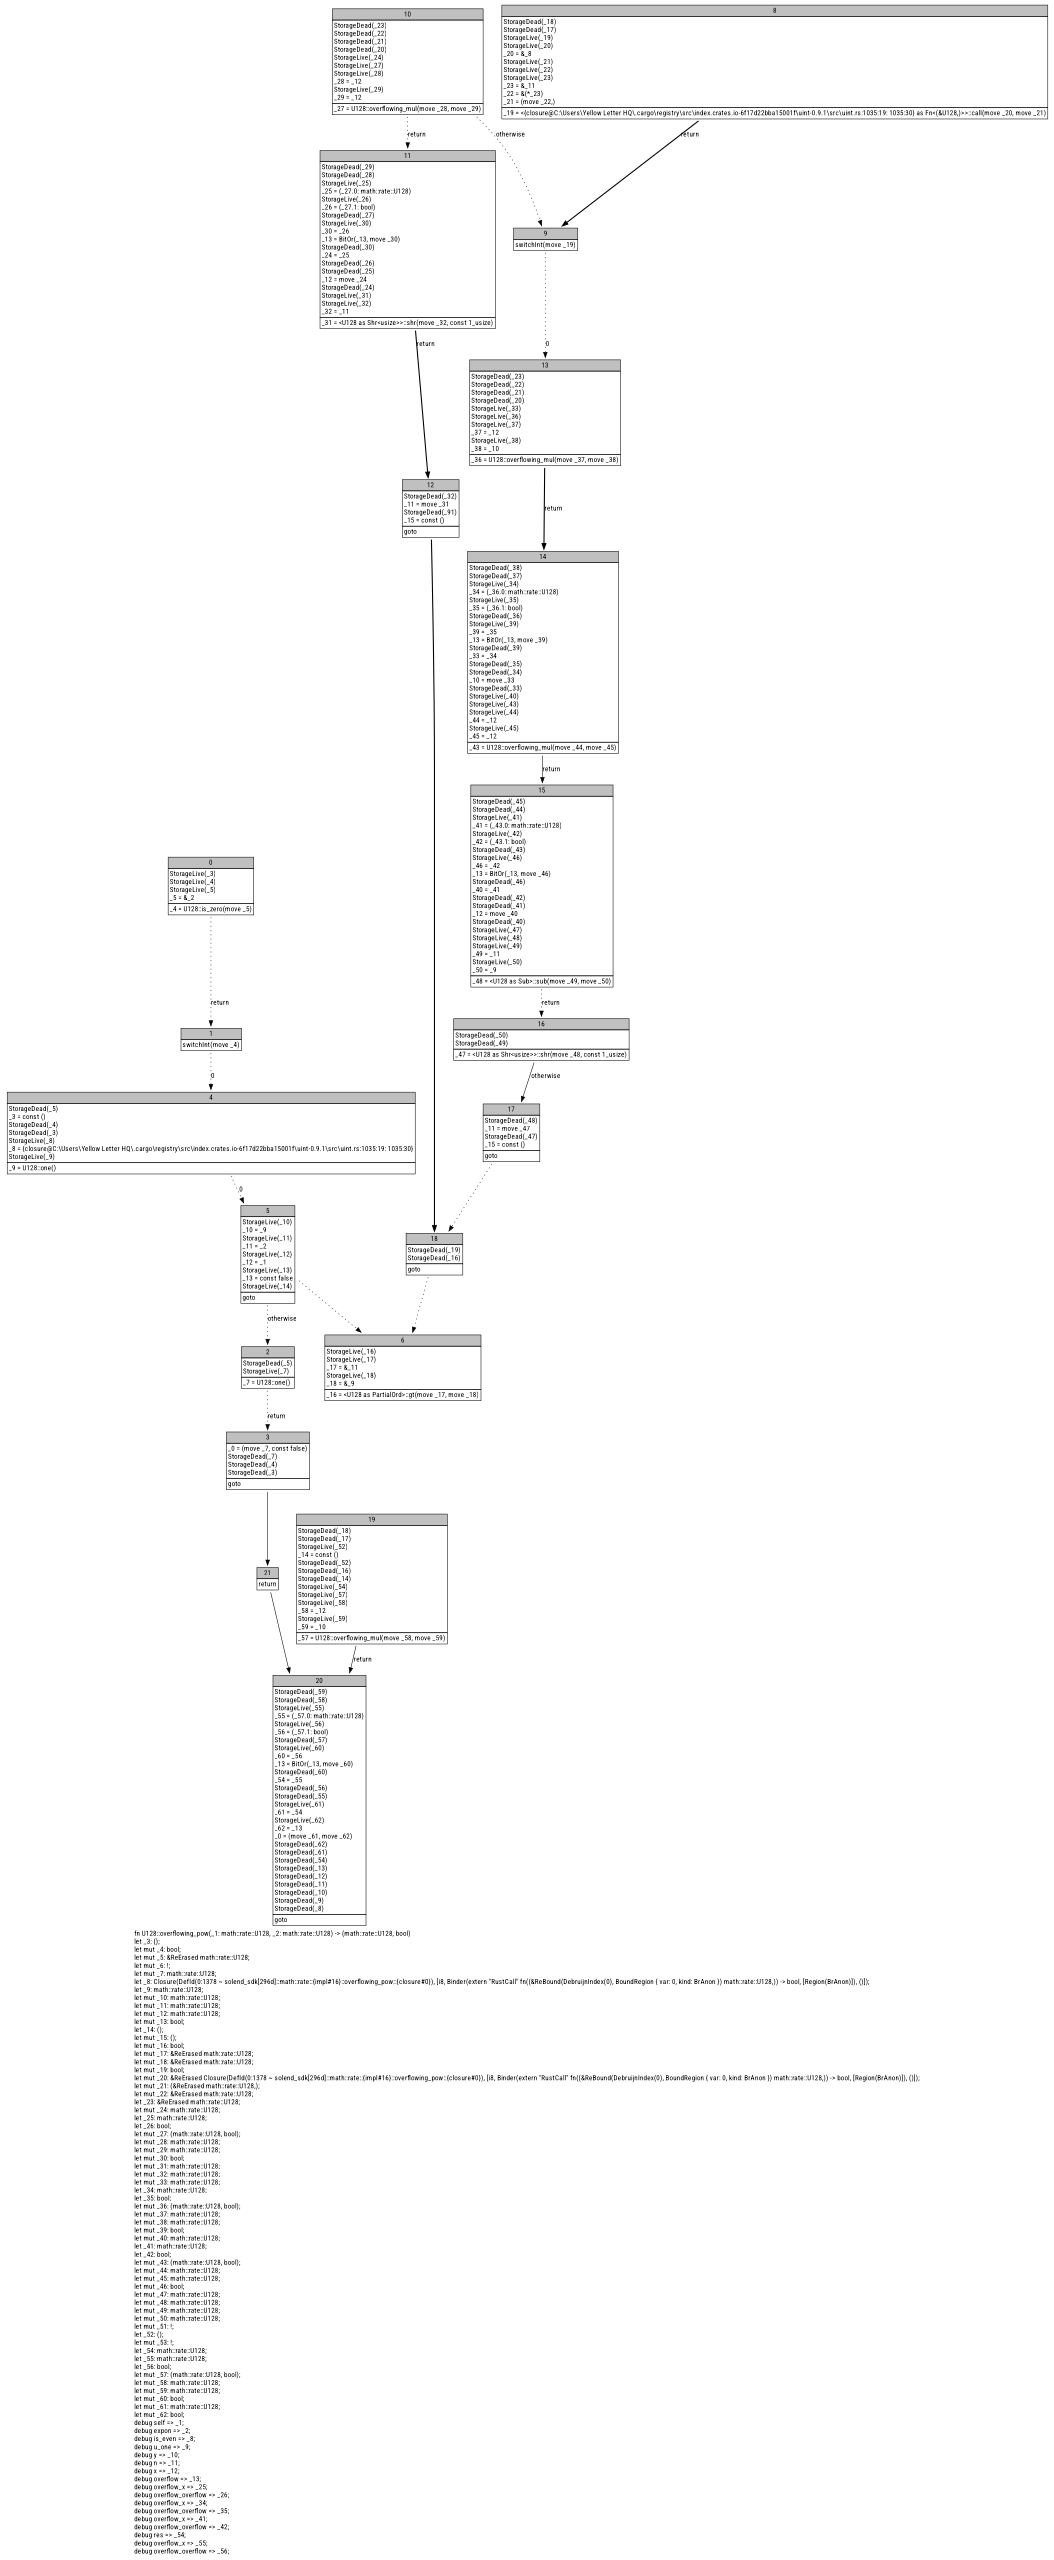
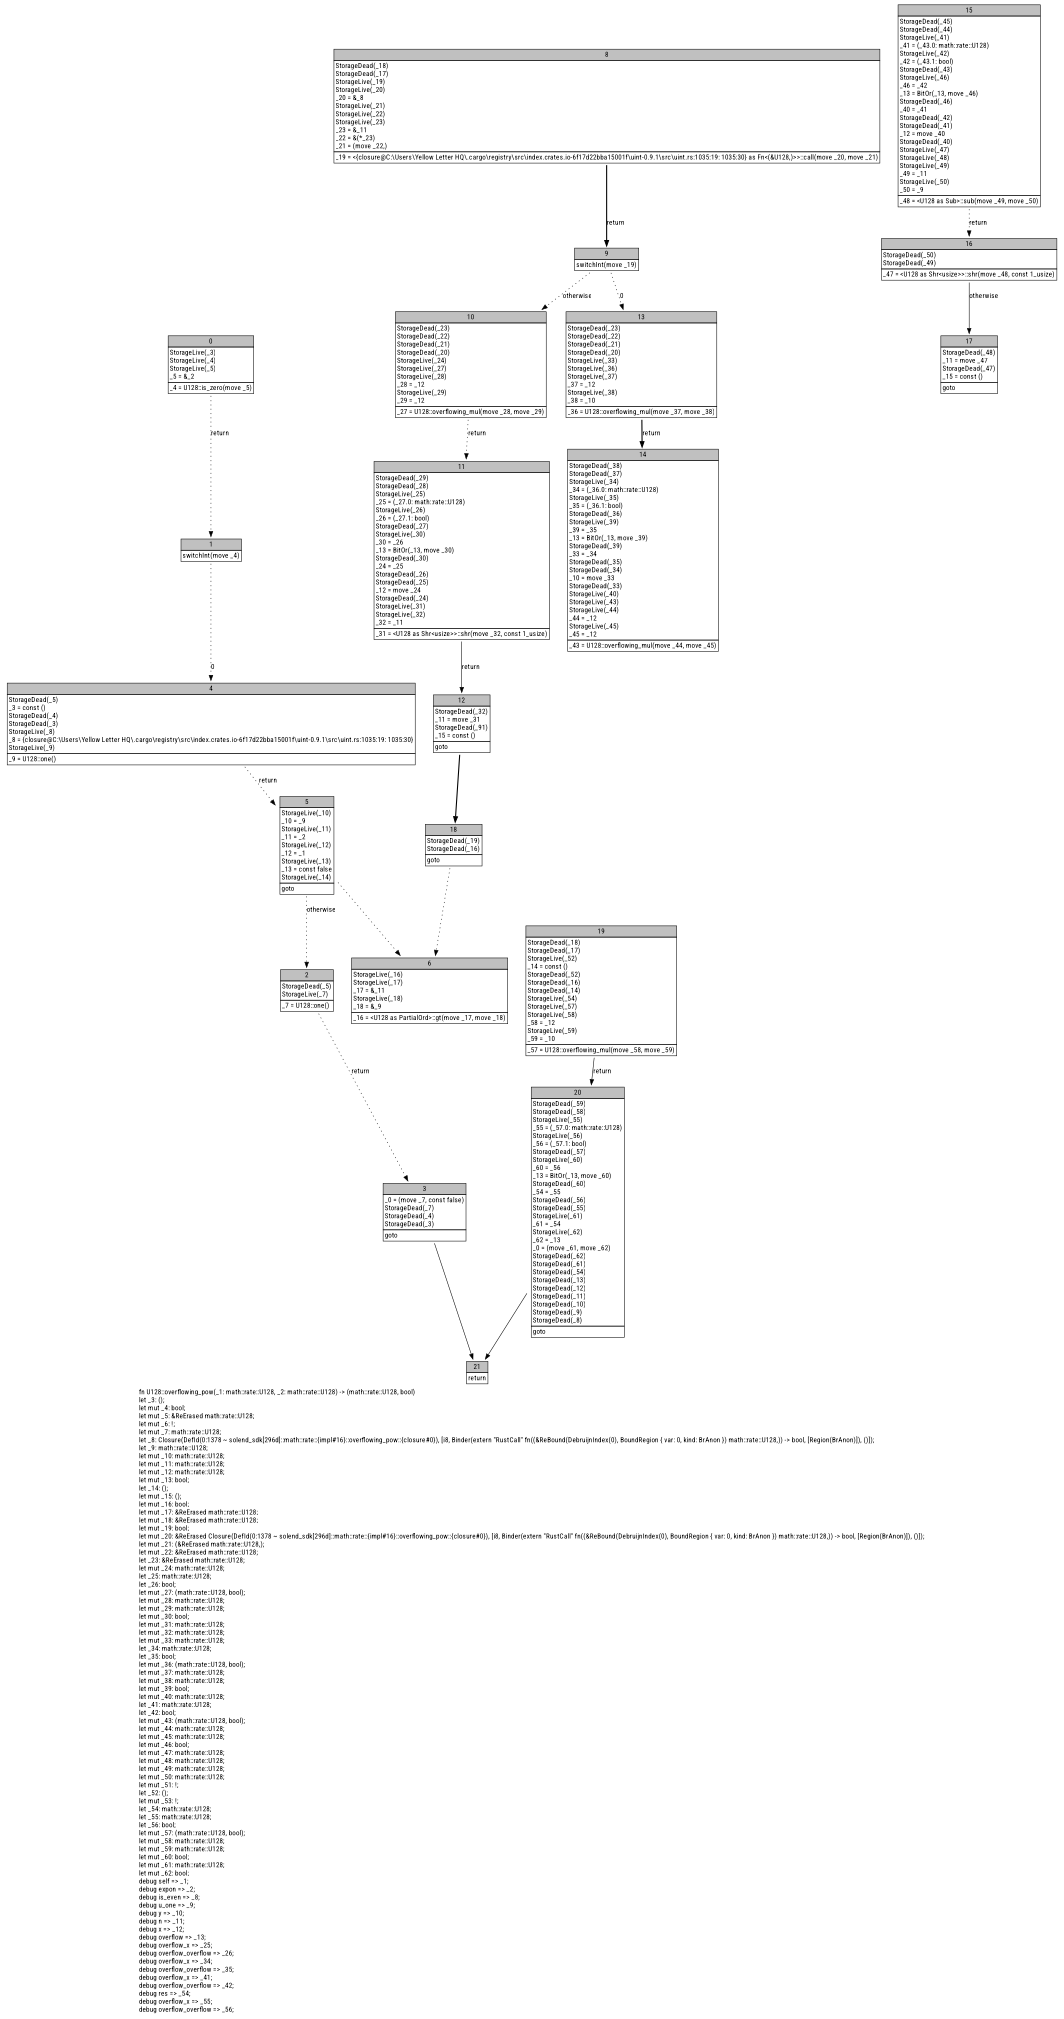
(515, 165) -> (568, 289)
(422, 401) -> (462, 664)
(542, 766) -> none
(241, 1189) -> (268, 780)
(472, 1195) -> none
(280, 1630) -> (508, 1324)
